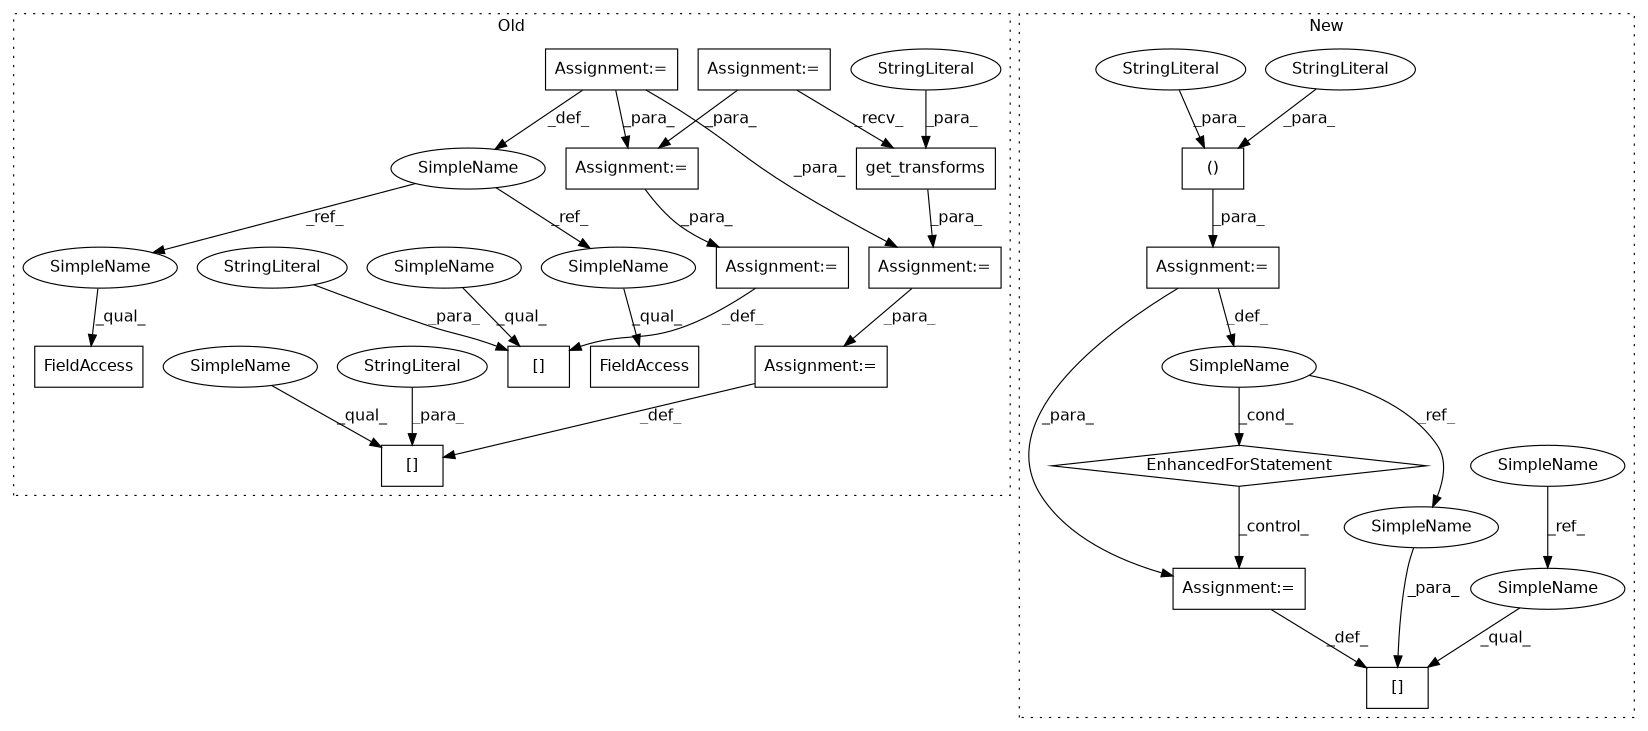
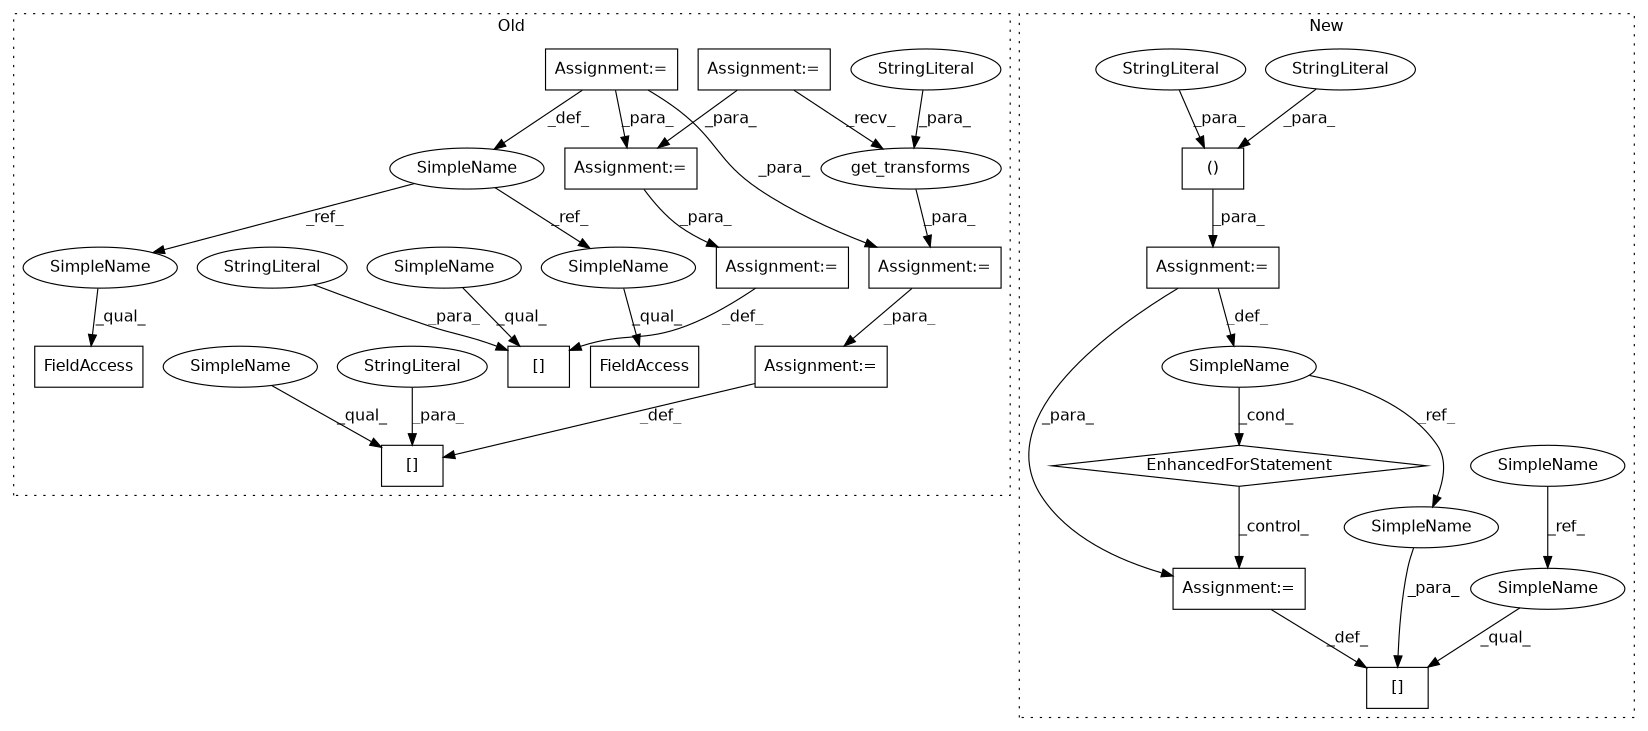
(926, 169) -> (911, 169)
